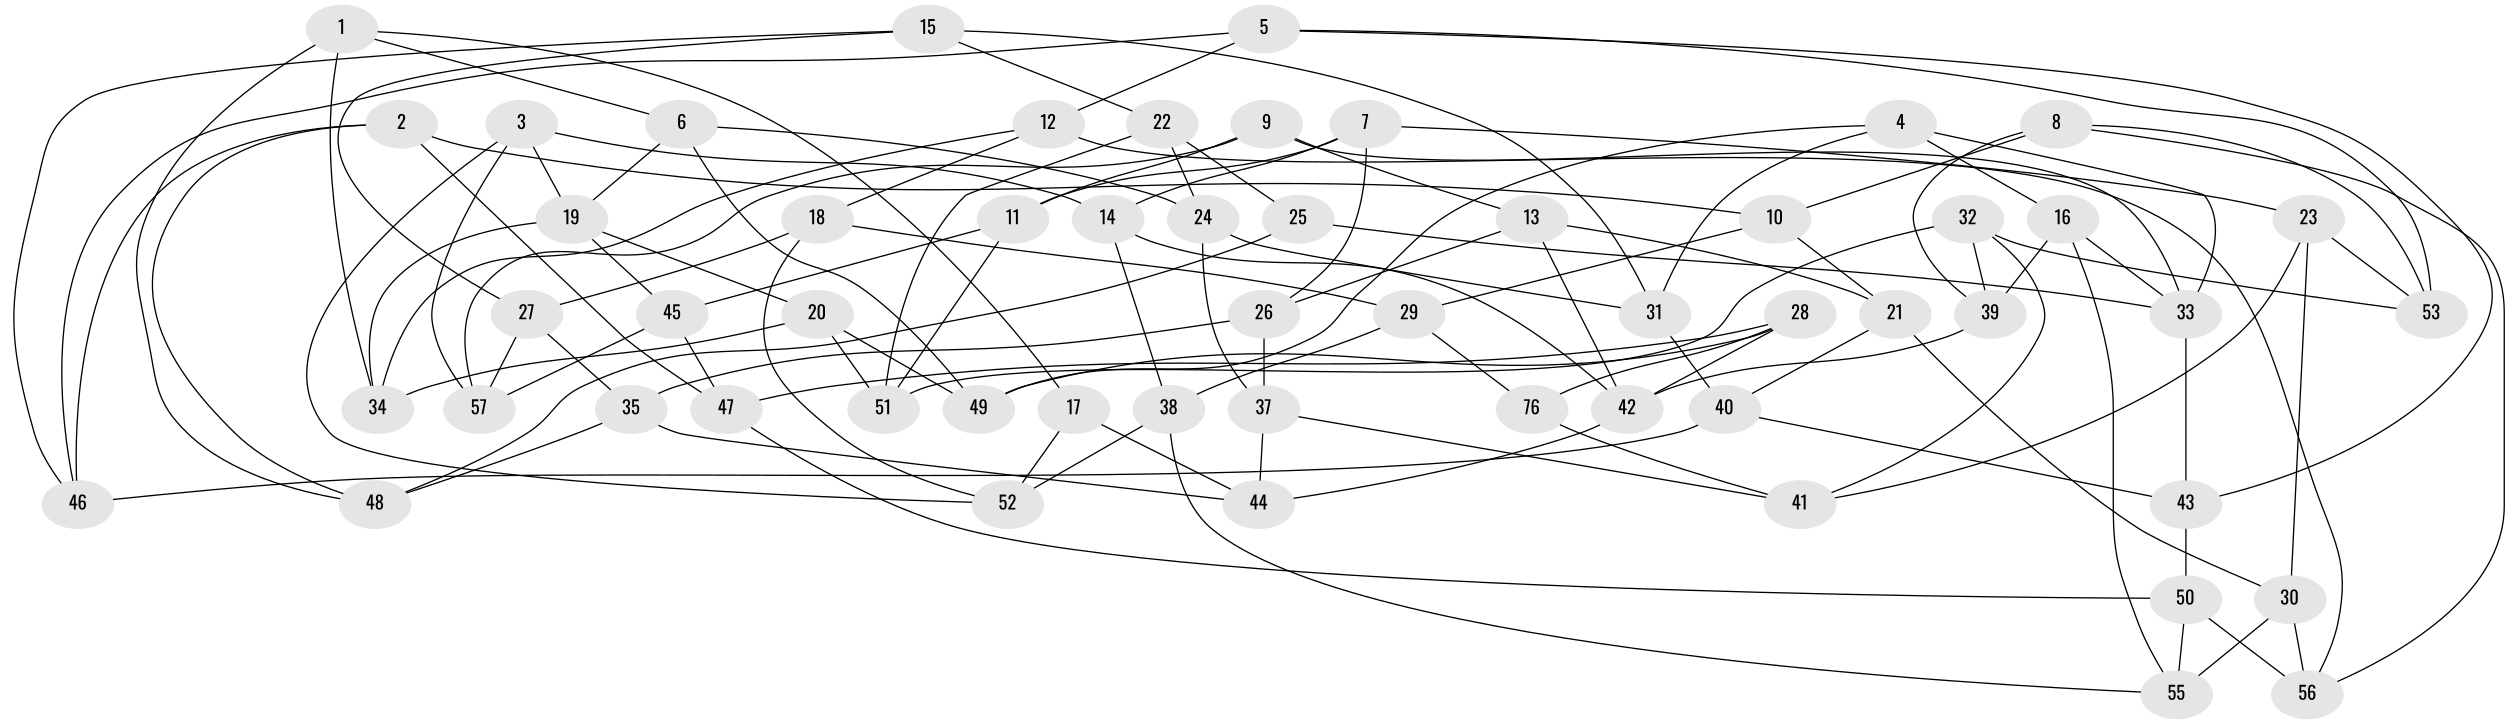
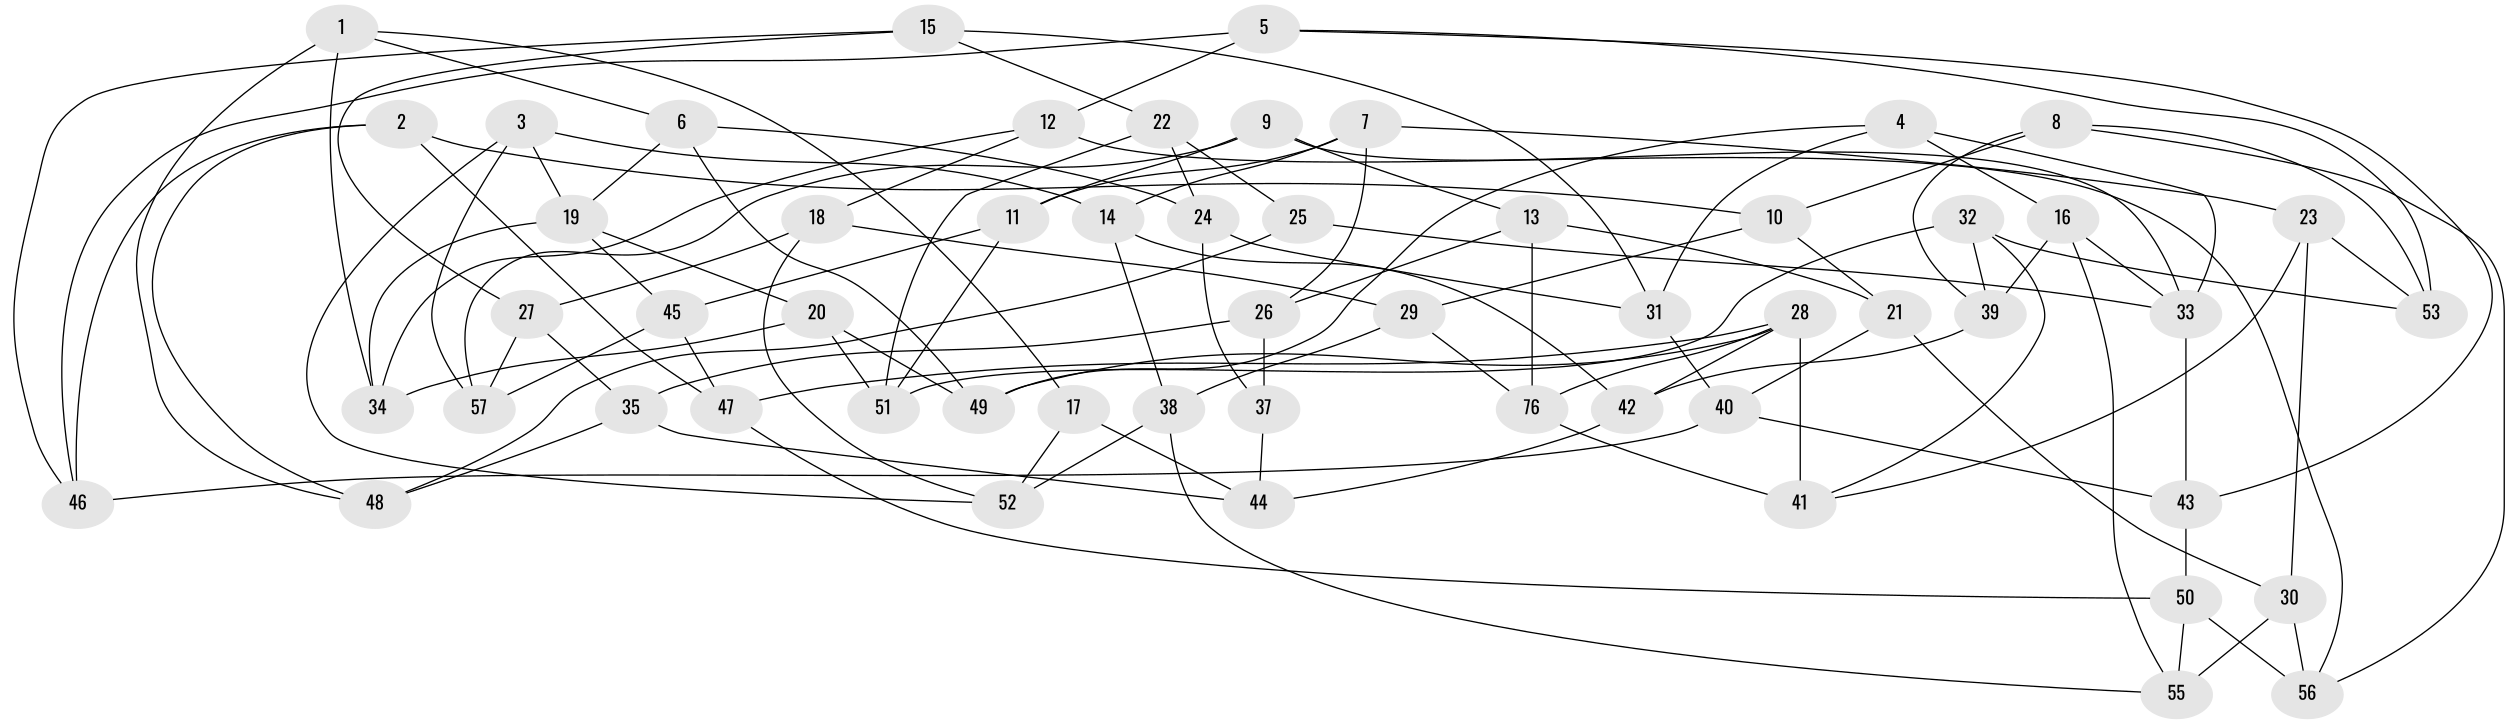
(1580, 314) -> (1532, 314)
(1556, 461) -> (1800, 409)
